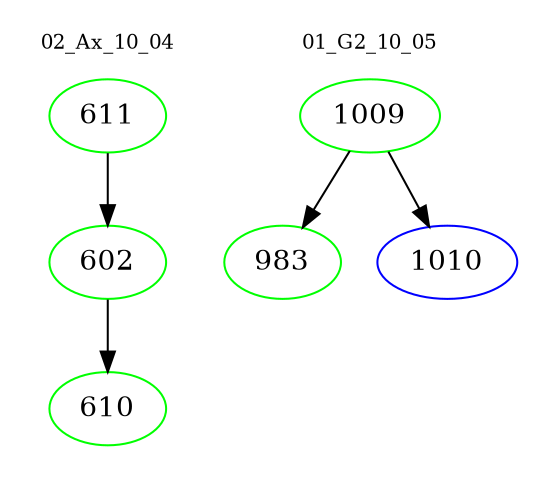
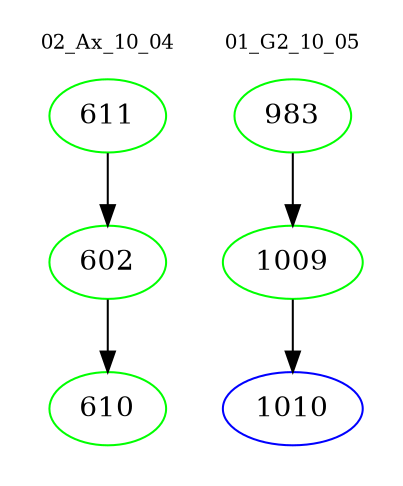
(332, 180) -> (293, 179)
